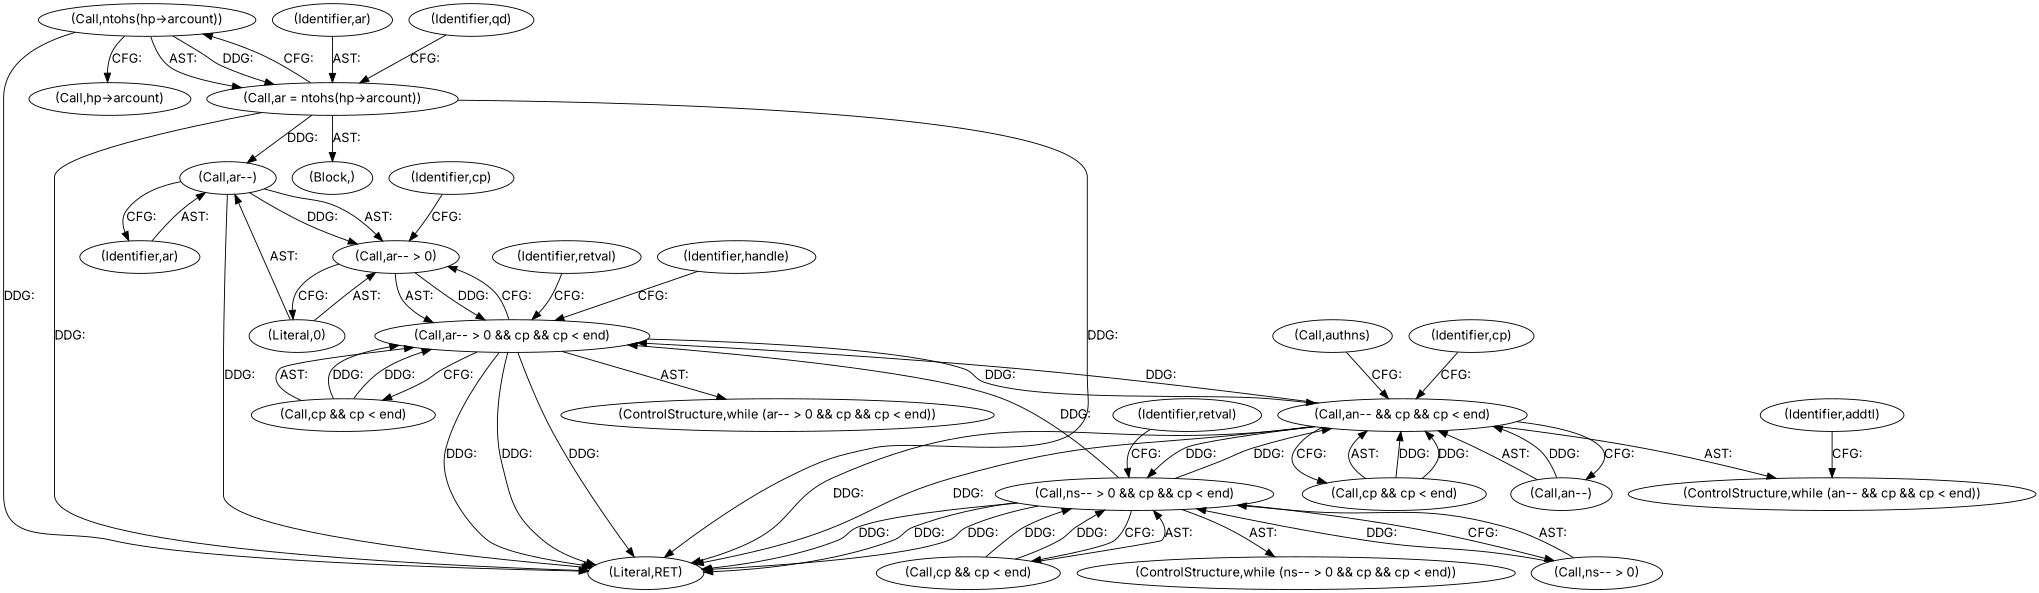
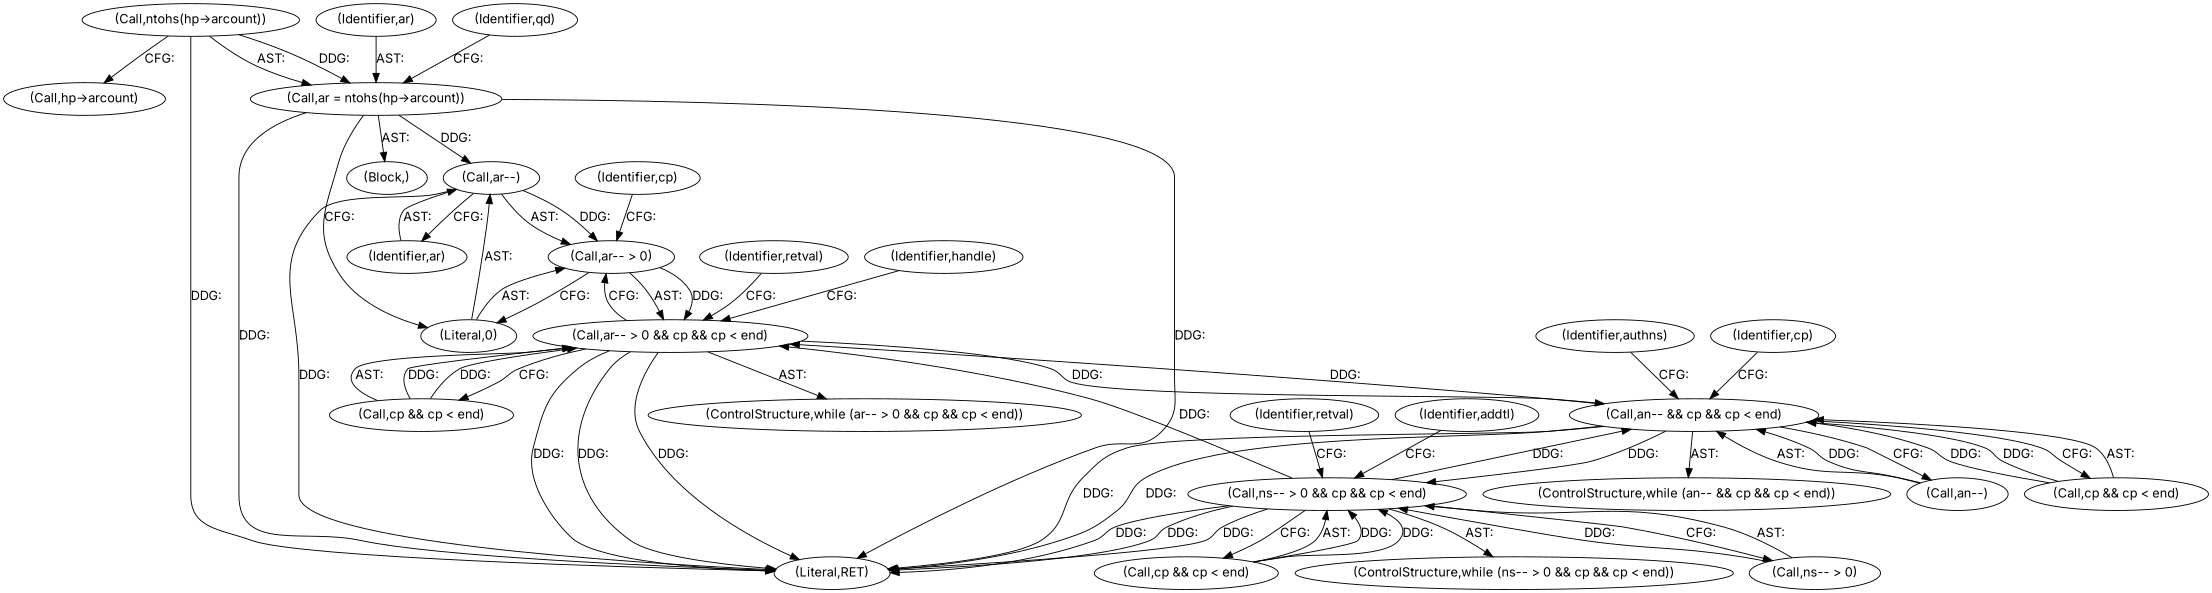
(263, 56) -> (325, 240)
(1333, 336) -> (1615, 336)
(1832, 450) -> (1402, 452)
